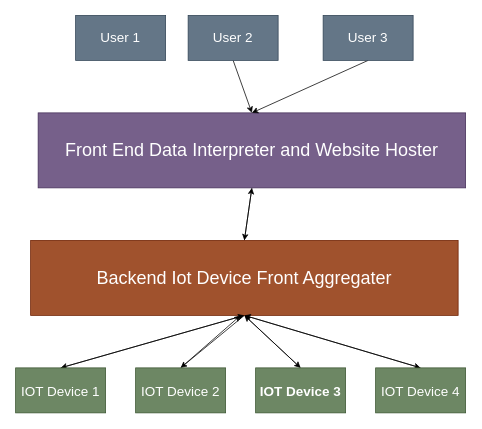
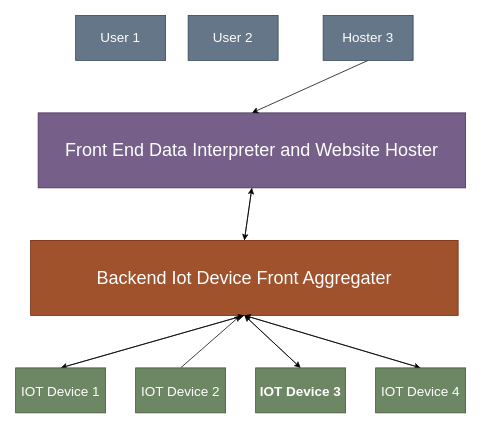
(368, 38) -> (368, 38)
(241, 84) -> none
(215, 339) -> none
